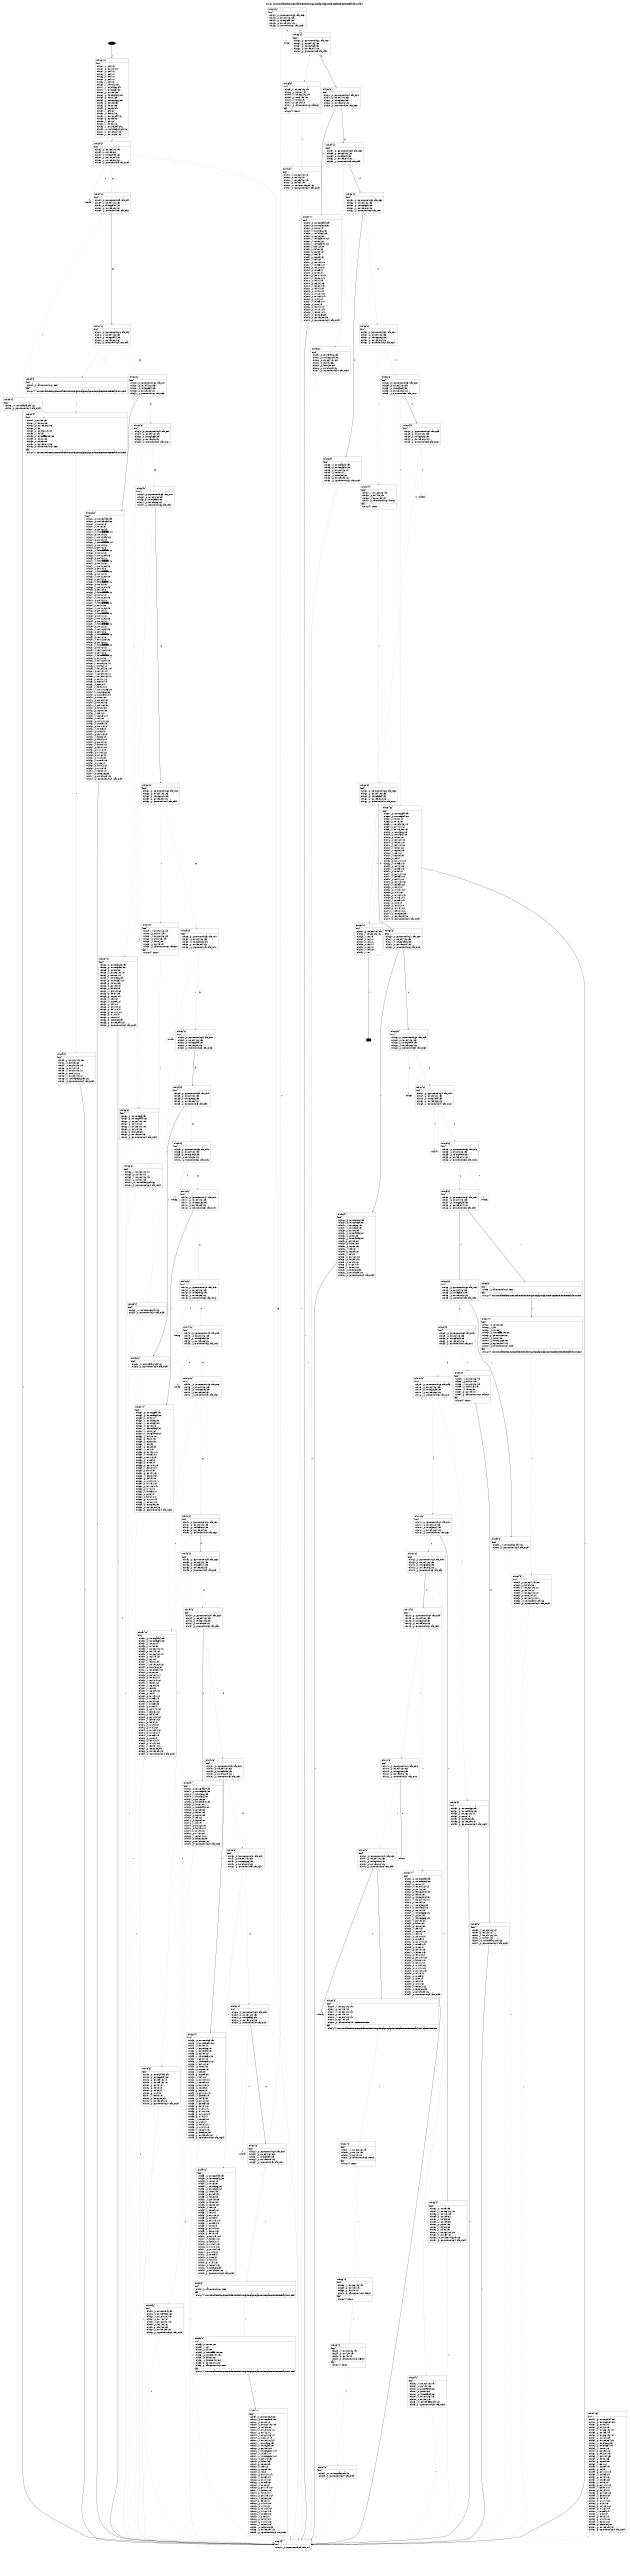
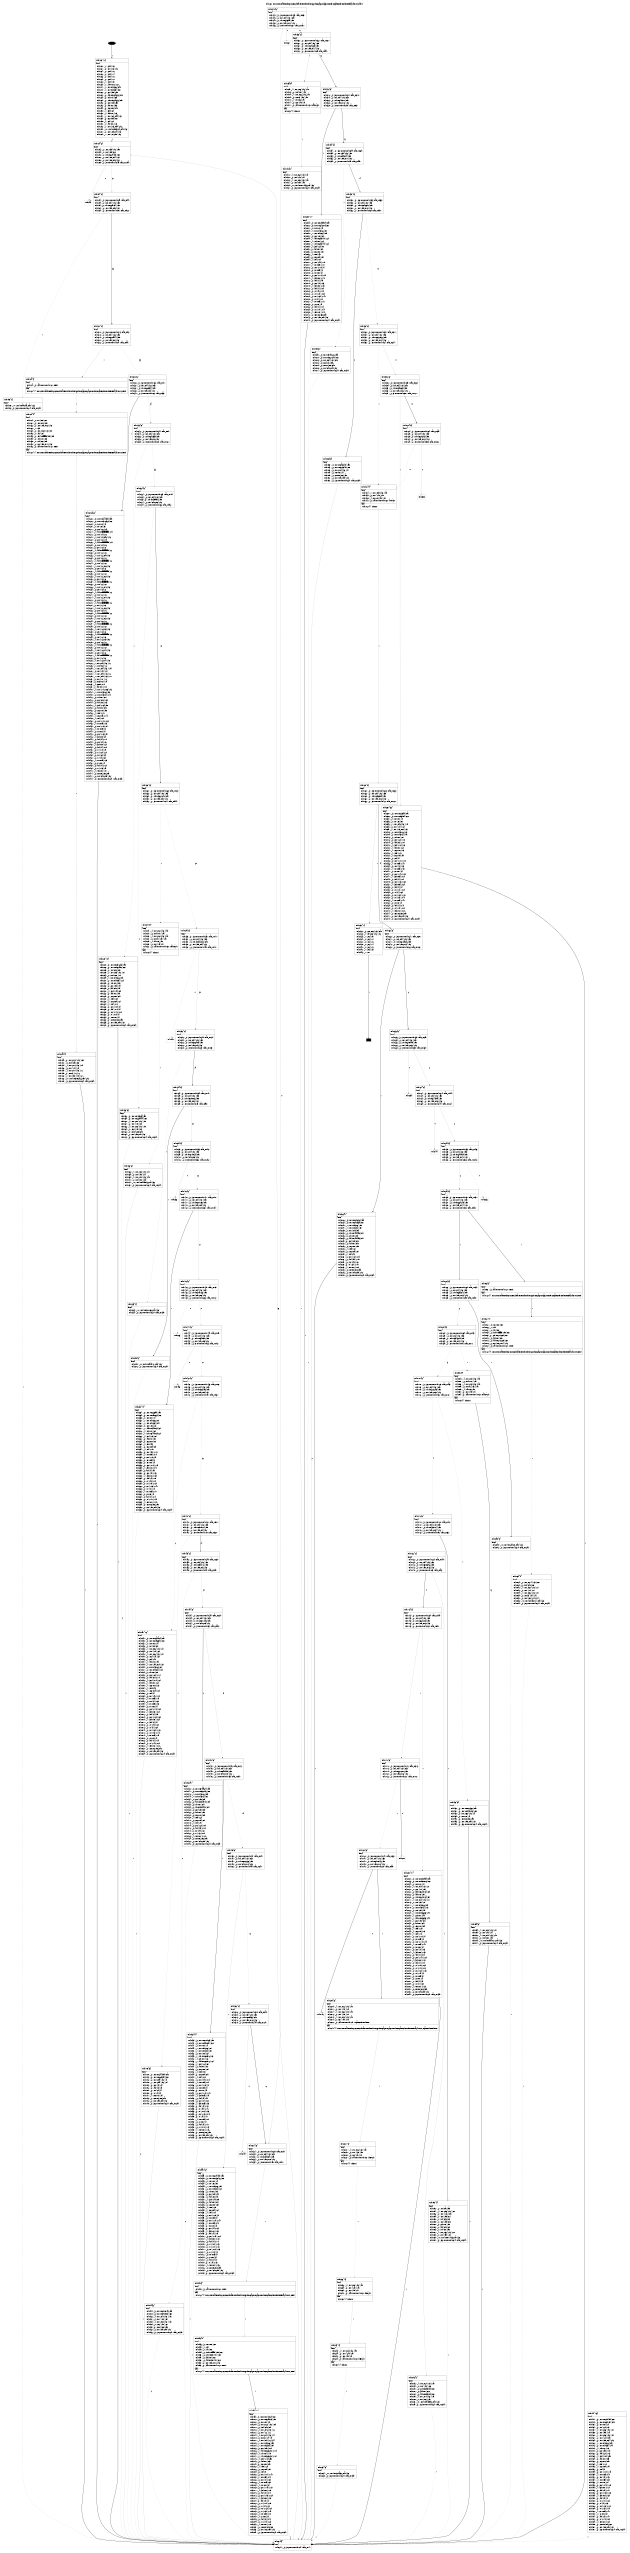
(401, 605) -> (407, 467)
(430, 1543) -> none
(23, 1583) -> (23, 1583)
